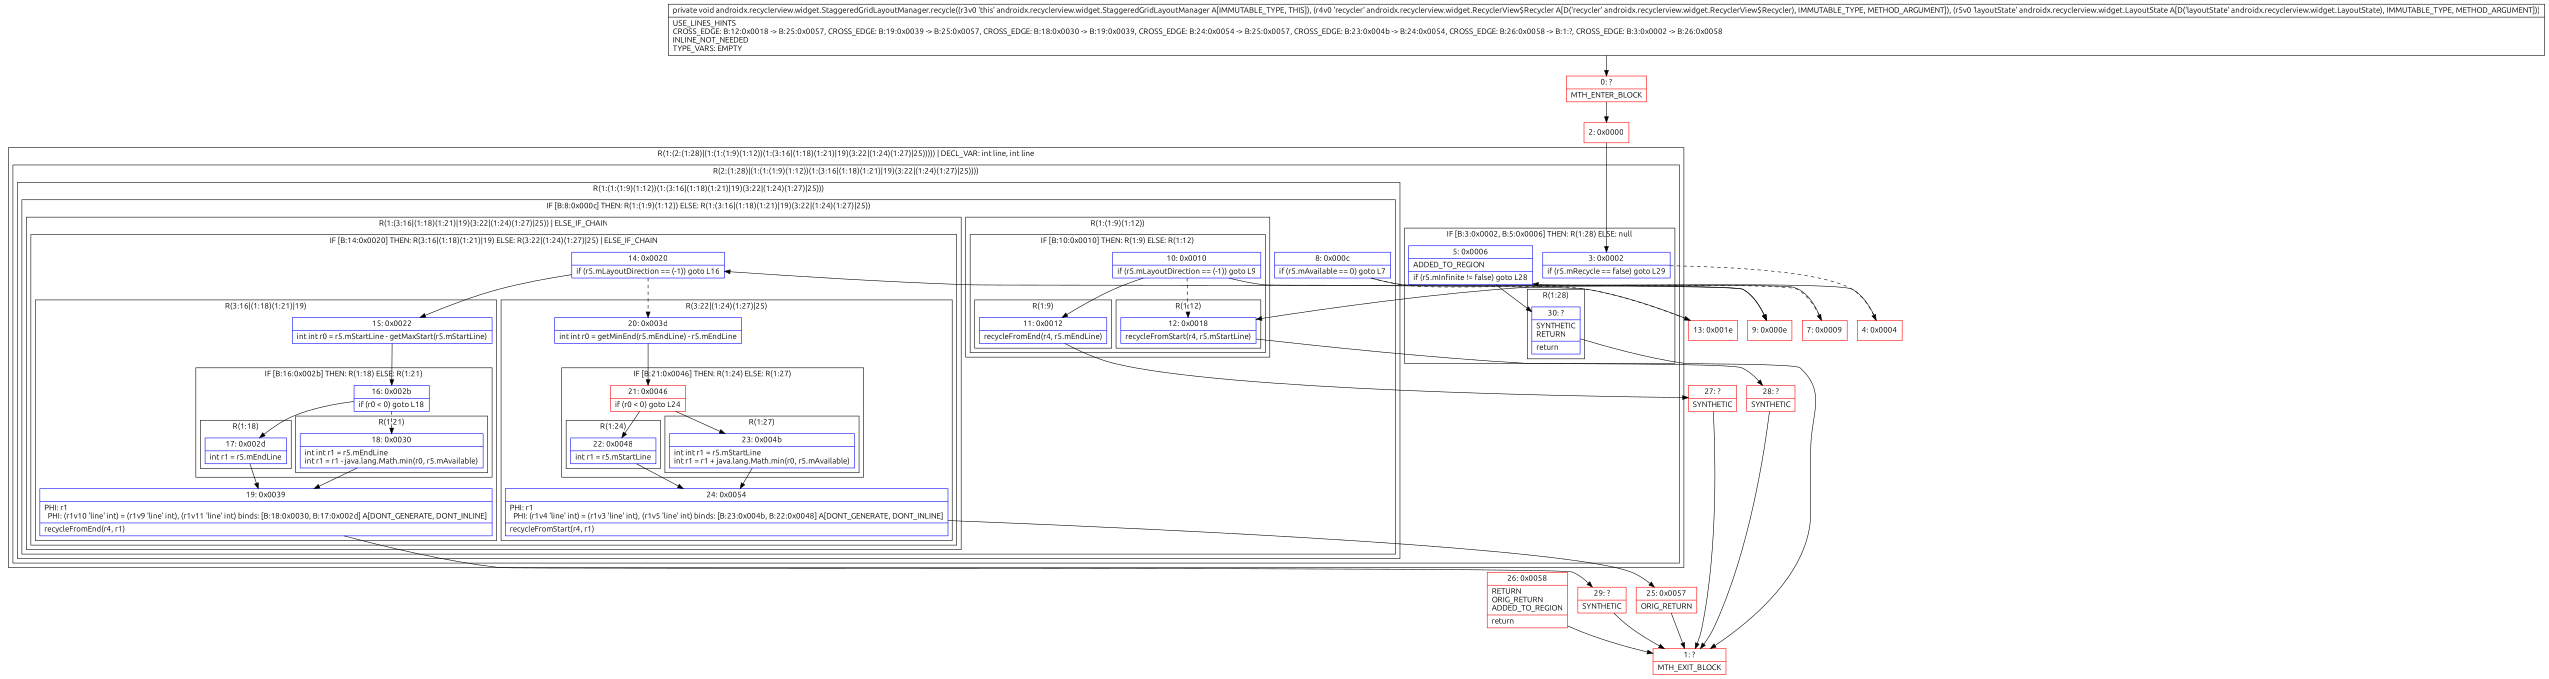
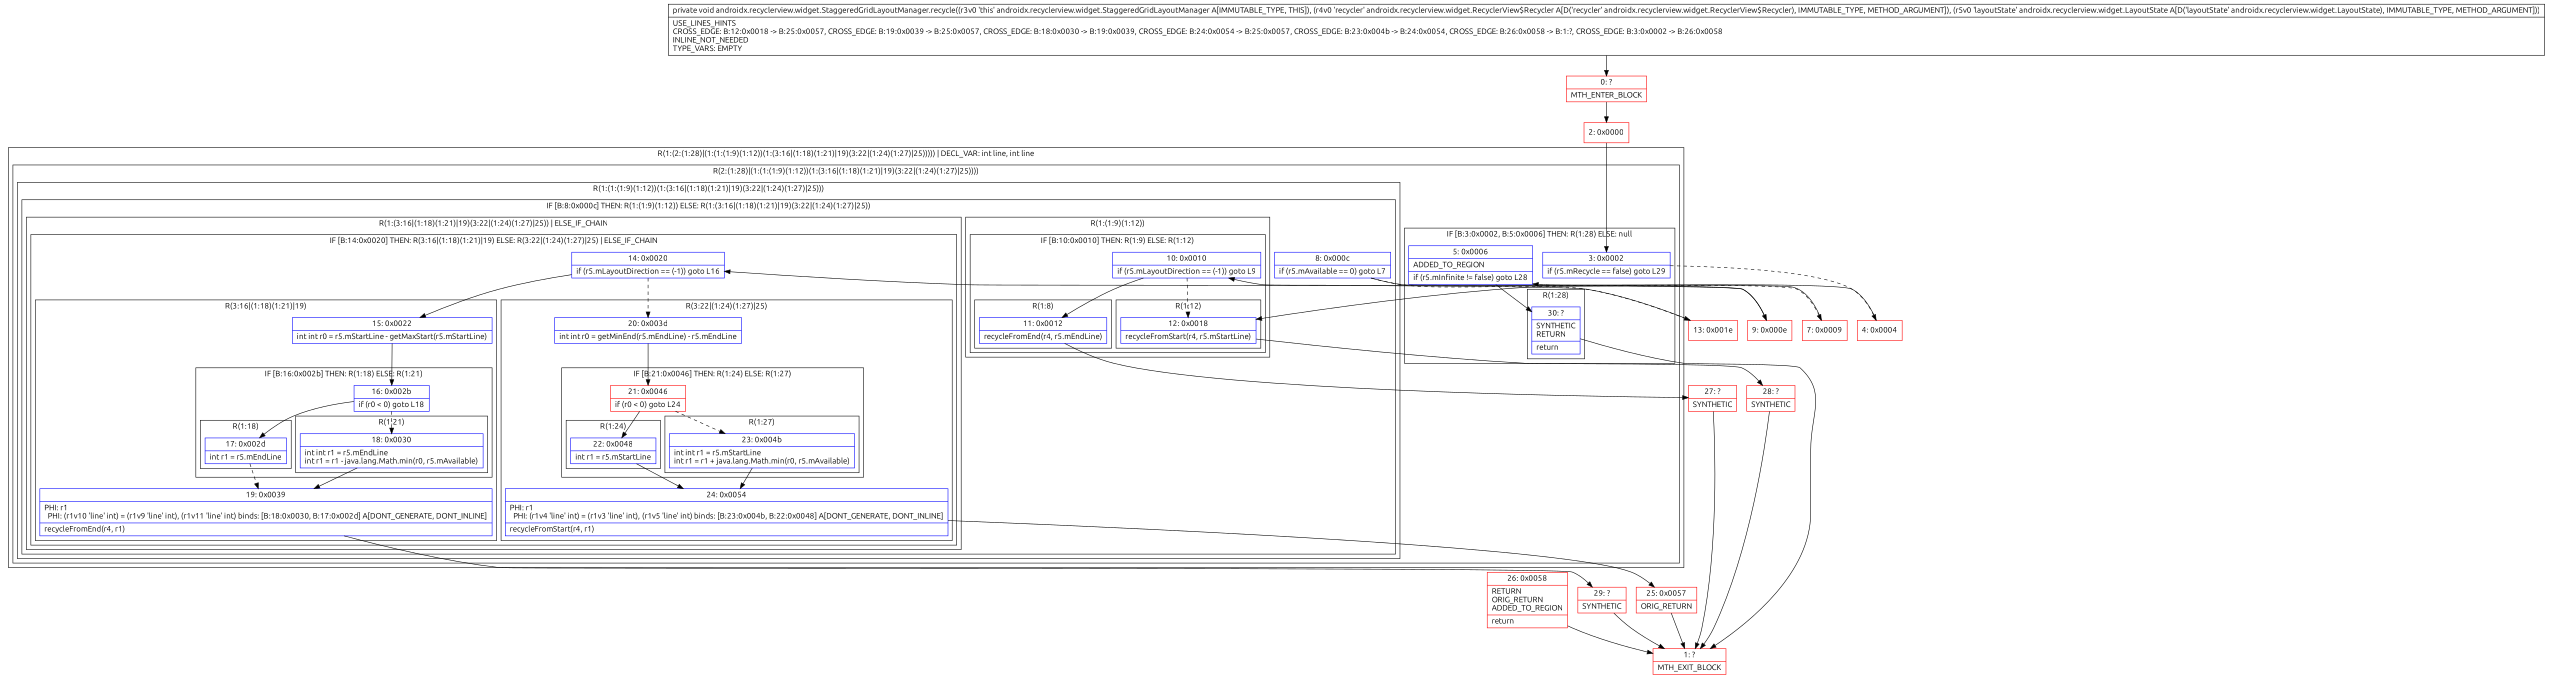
(1503, 285) -> (1508, 285)
(1043, 306) -> (1043, 306)
(698, 421) -> (698, 421)
(253, 473) -> (253, 473)
